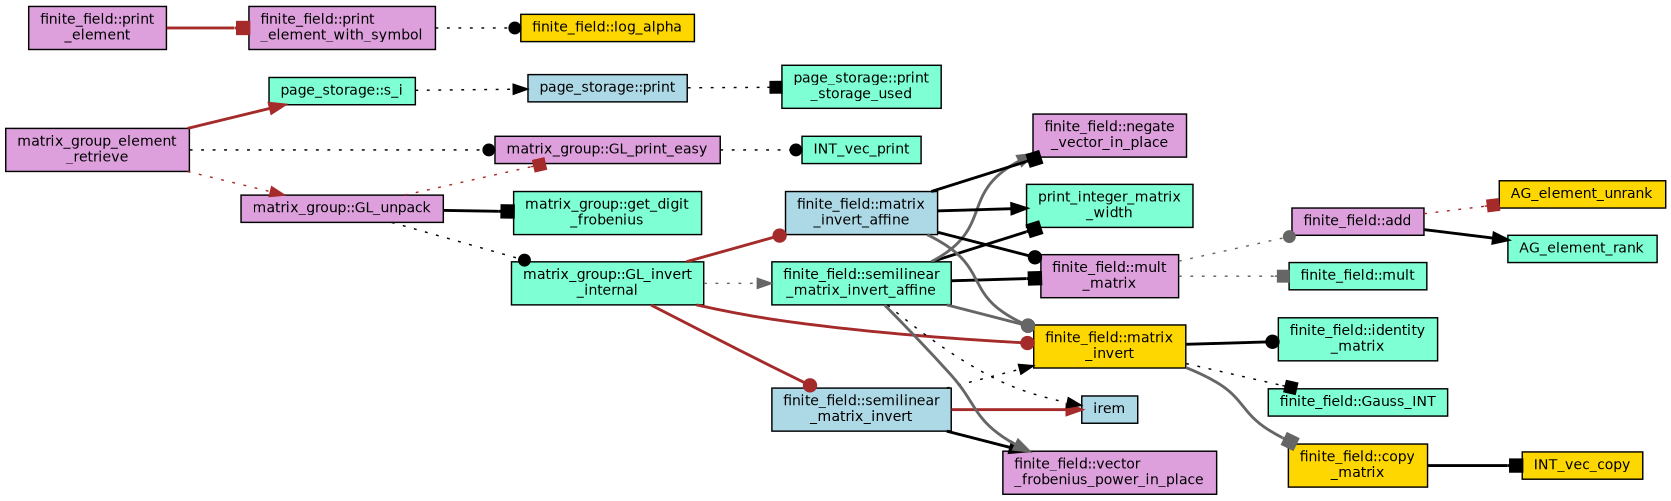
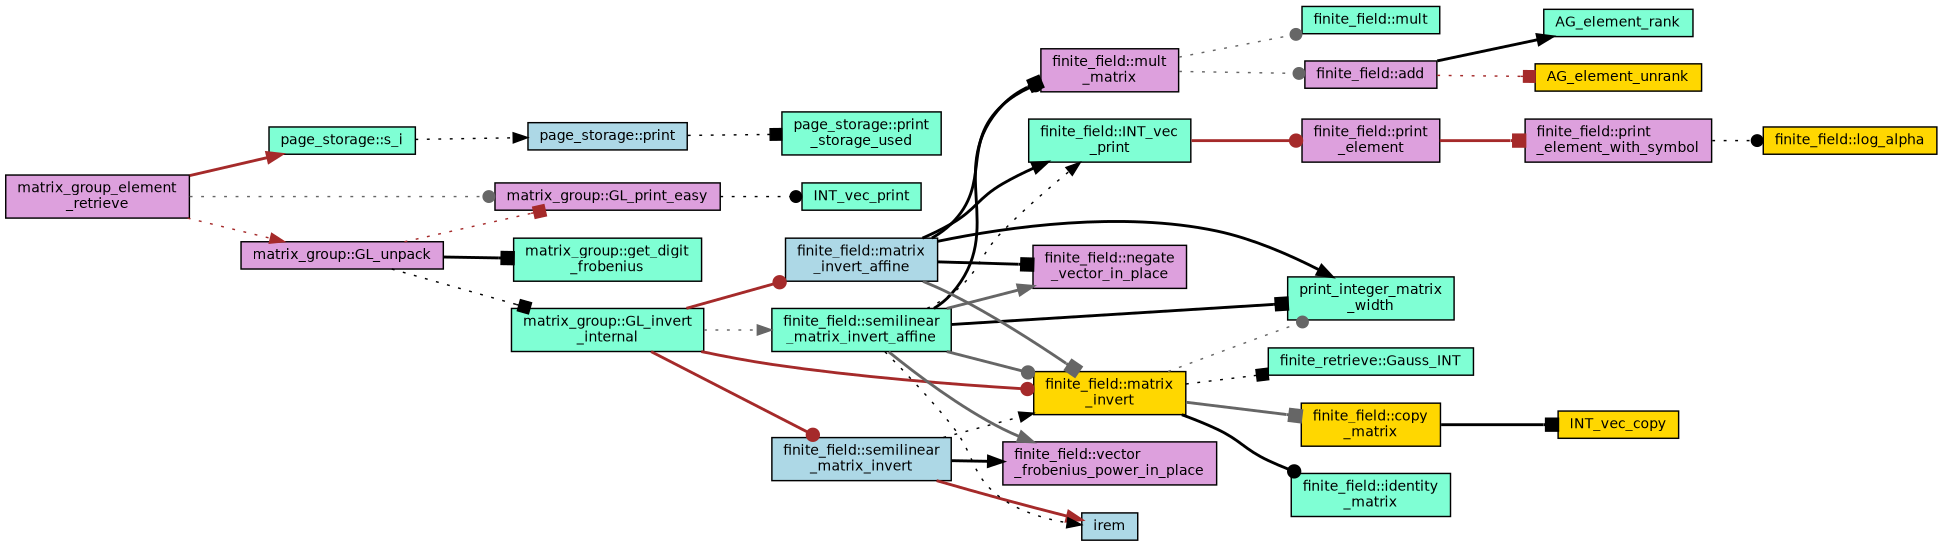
none -> (1110, 141)
(336, 150) -> (336, 197)
(455, 240) -> (454, 287)
(970, 270) -> (986, 313)
(1227, 276) -> (1235, 46)
none -> (1232, 348)
(1358, 402) -> (1371, 362)
